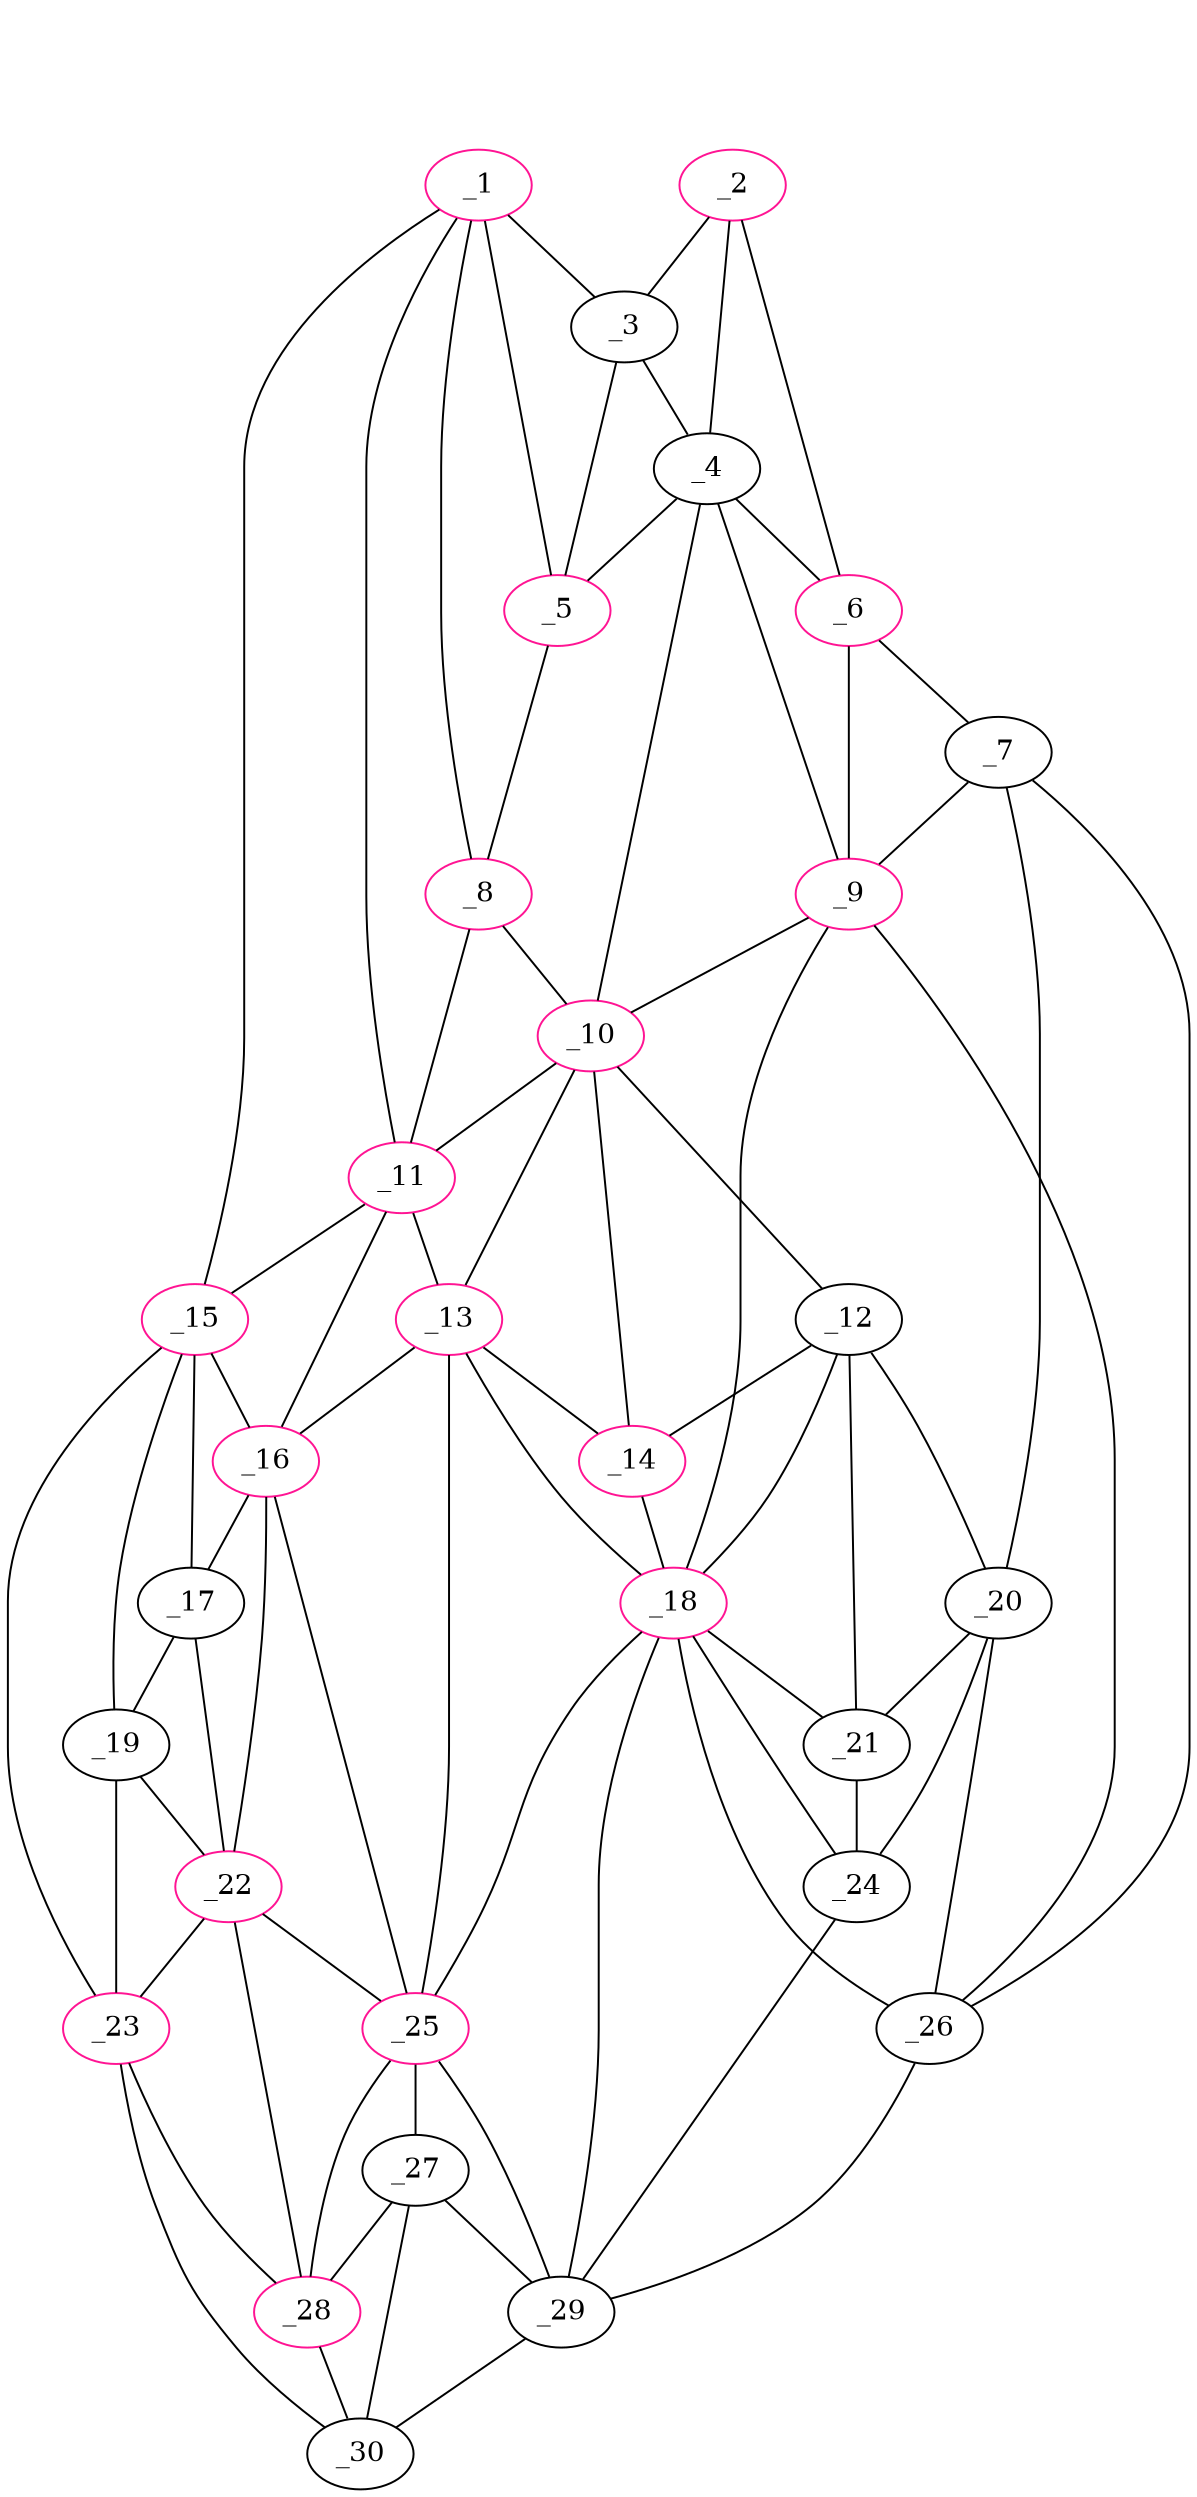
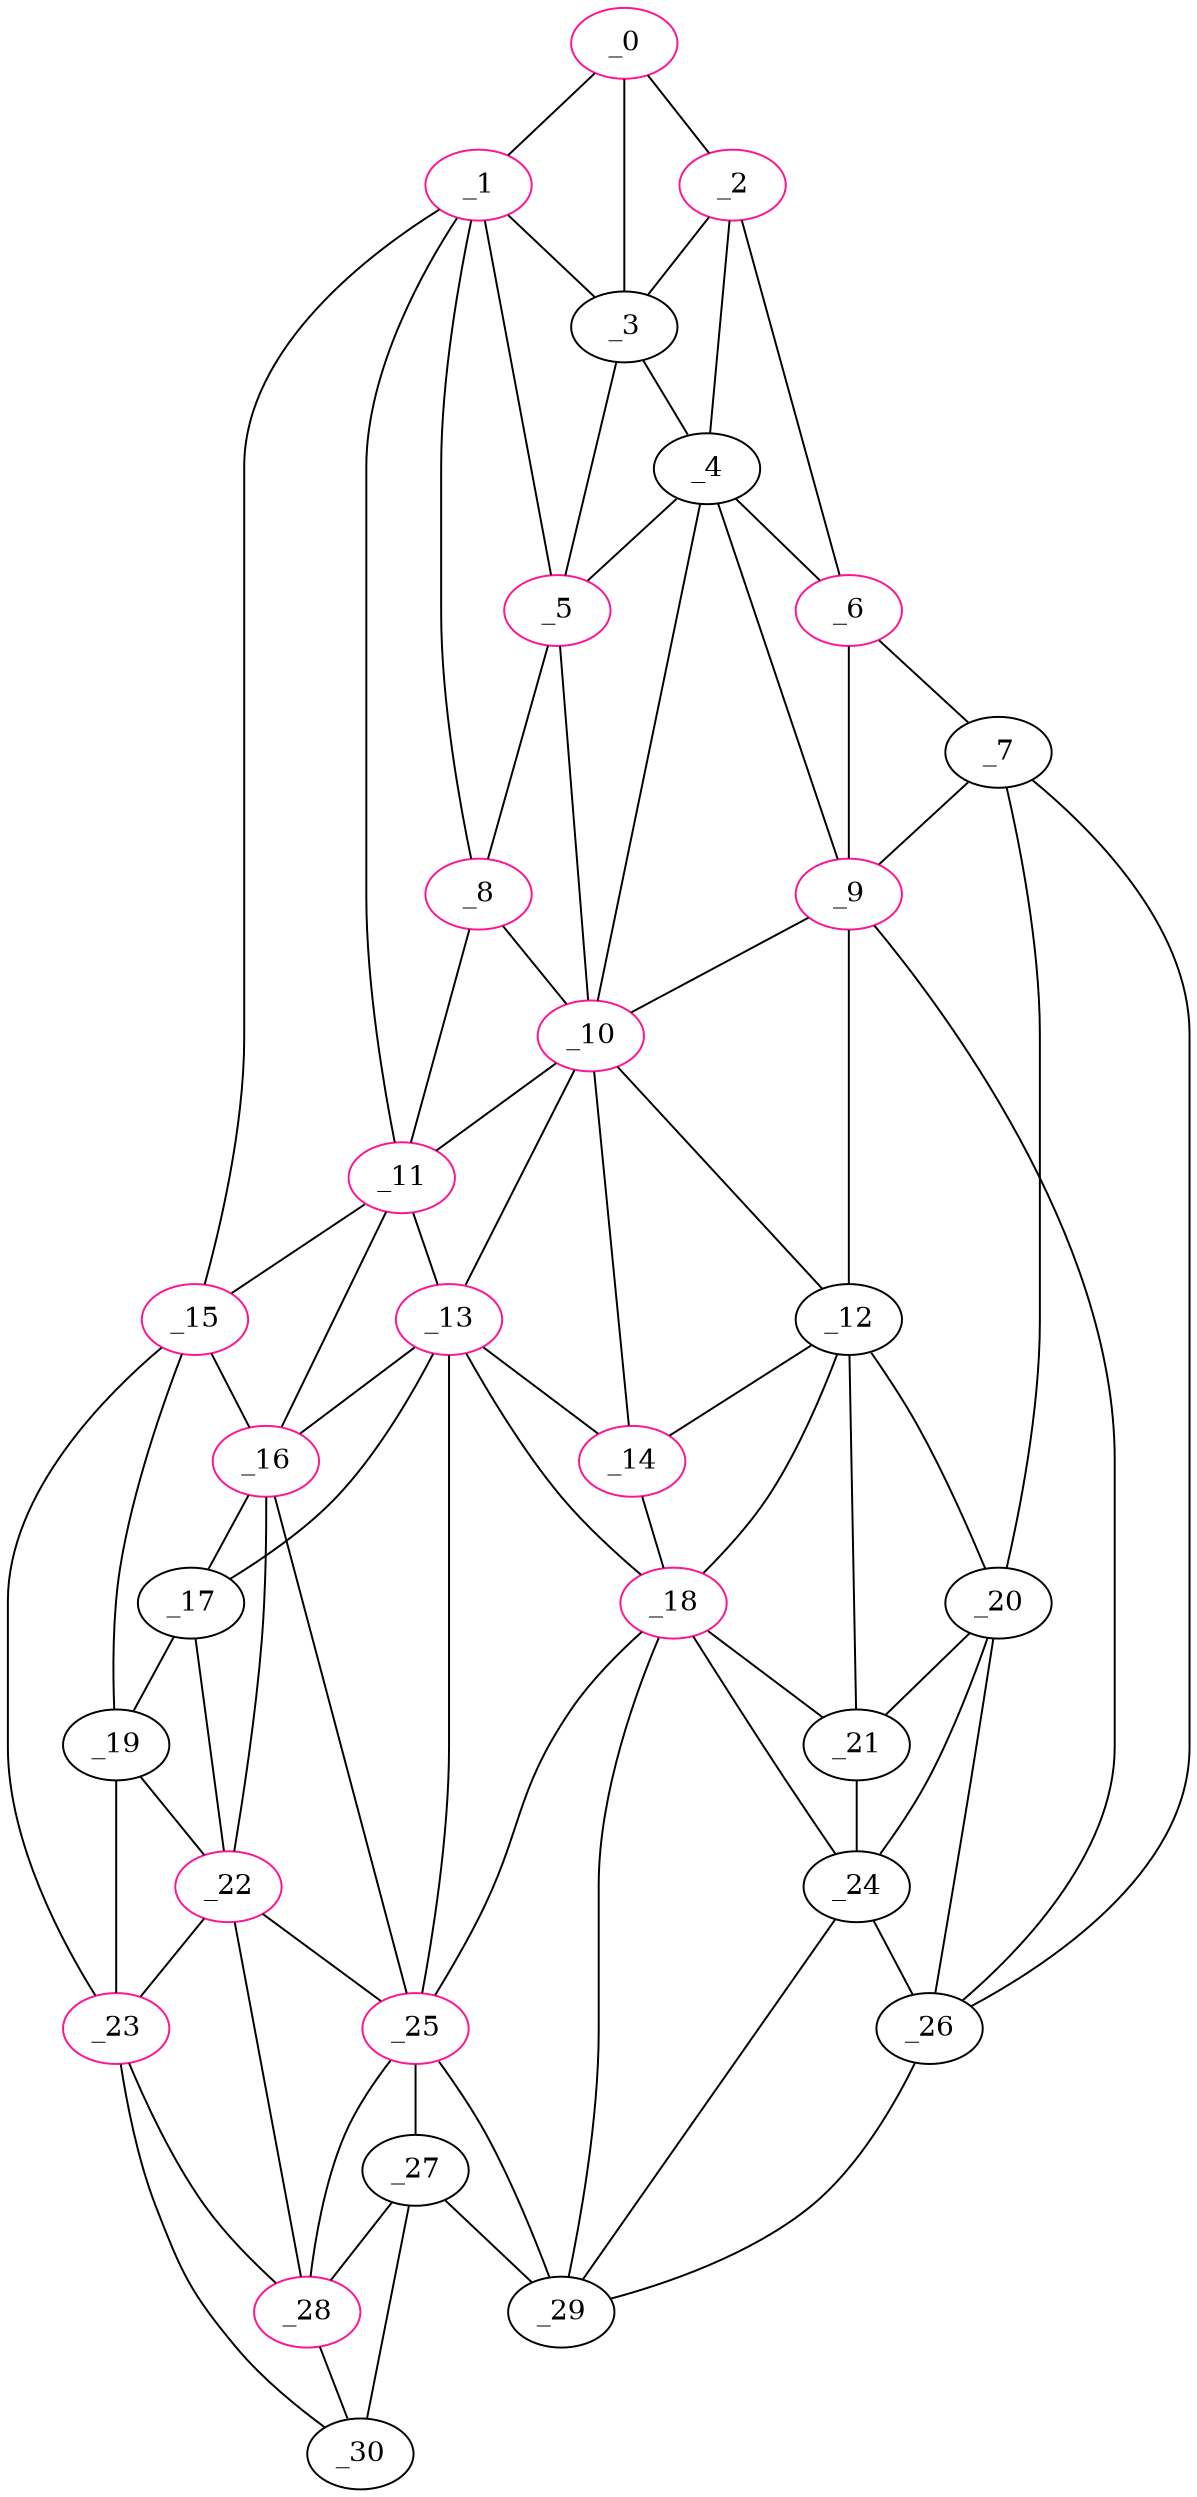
none -> (624, 43)
none -> (574, 823)
(741, 1242) -> (849, 1107)
(193, 1461) -> (349, 1483)
(742, 1848) -> (893, 1958)
(461, 2383) -> none
